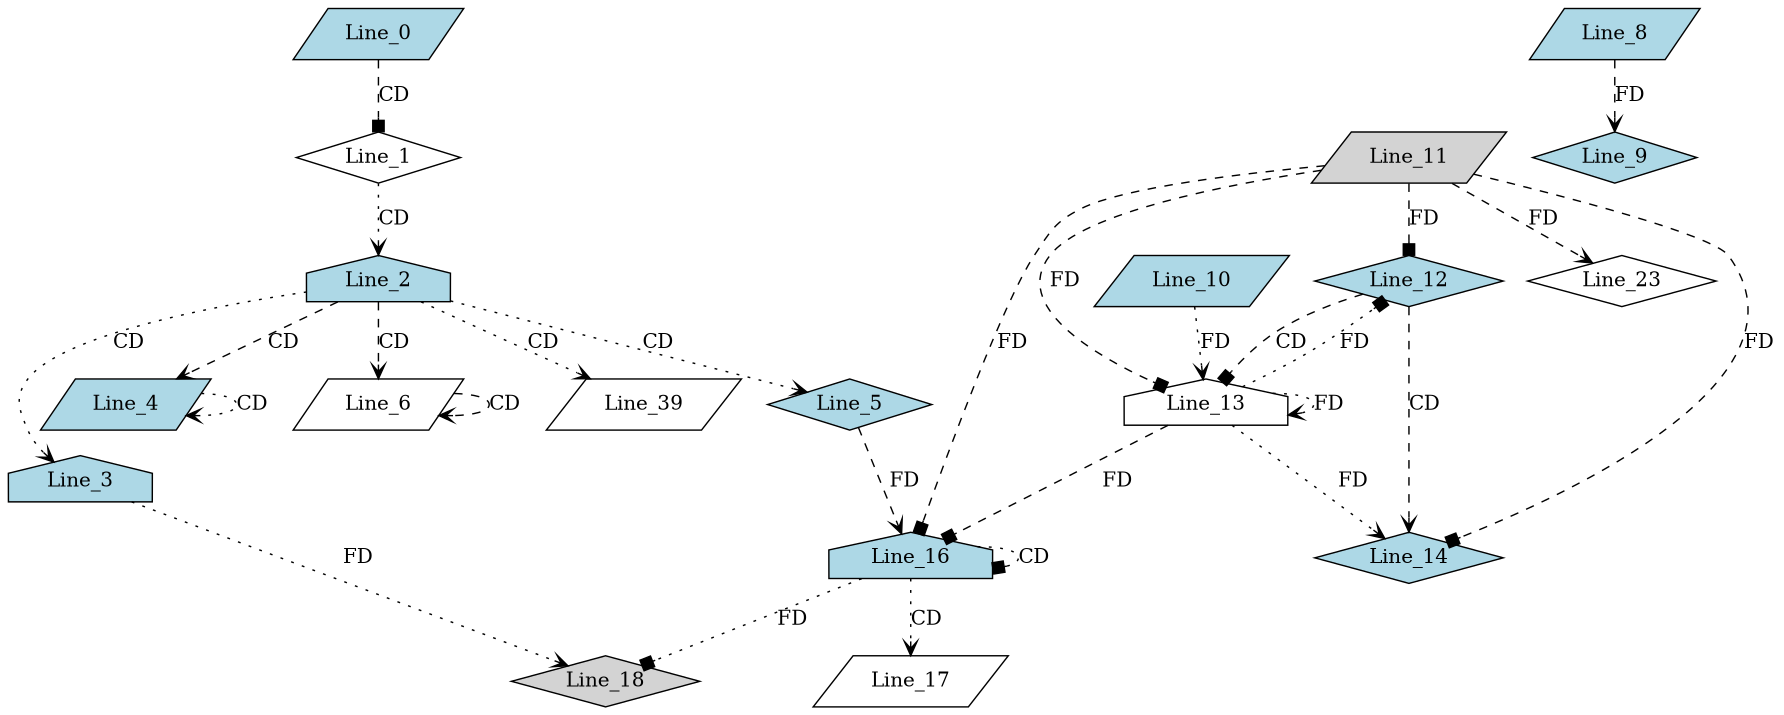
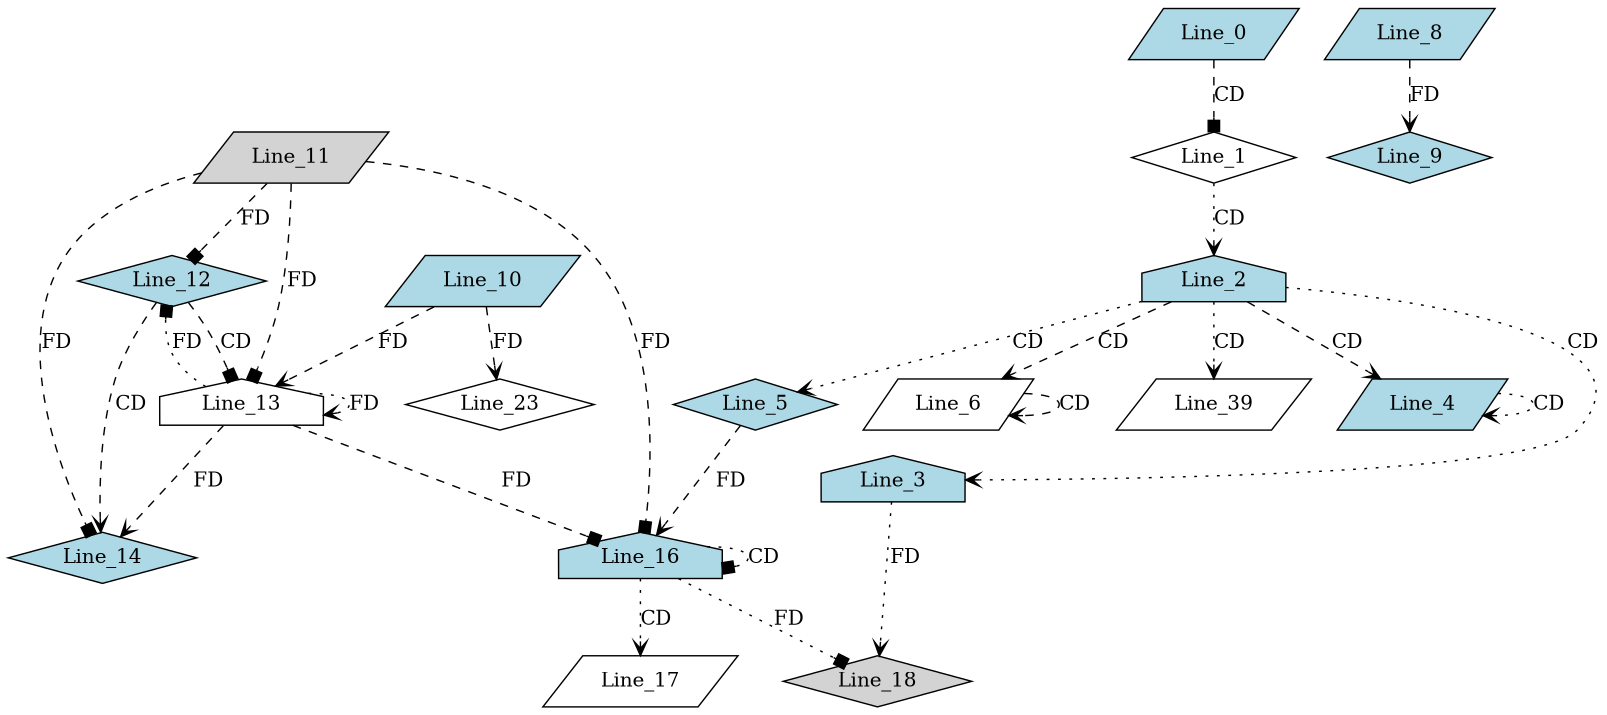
(1516, 220) -> (490, 336)
(1198, 336) -> (361, 343)
(1303, 478) -> (177, 476)
